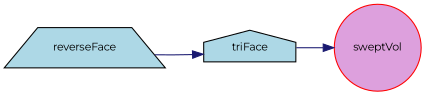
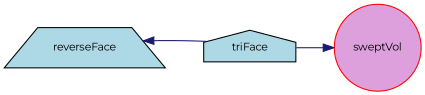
(174, 55) -> (180, 41)
